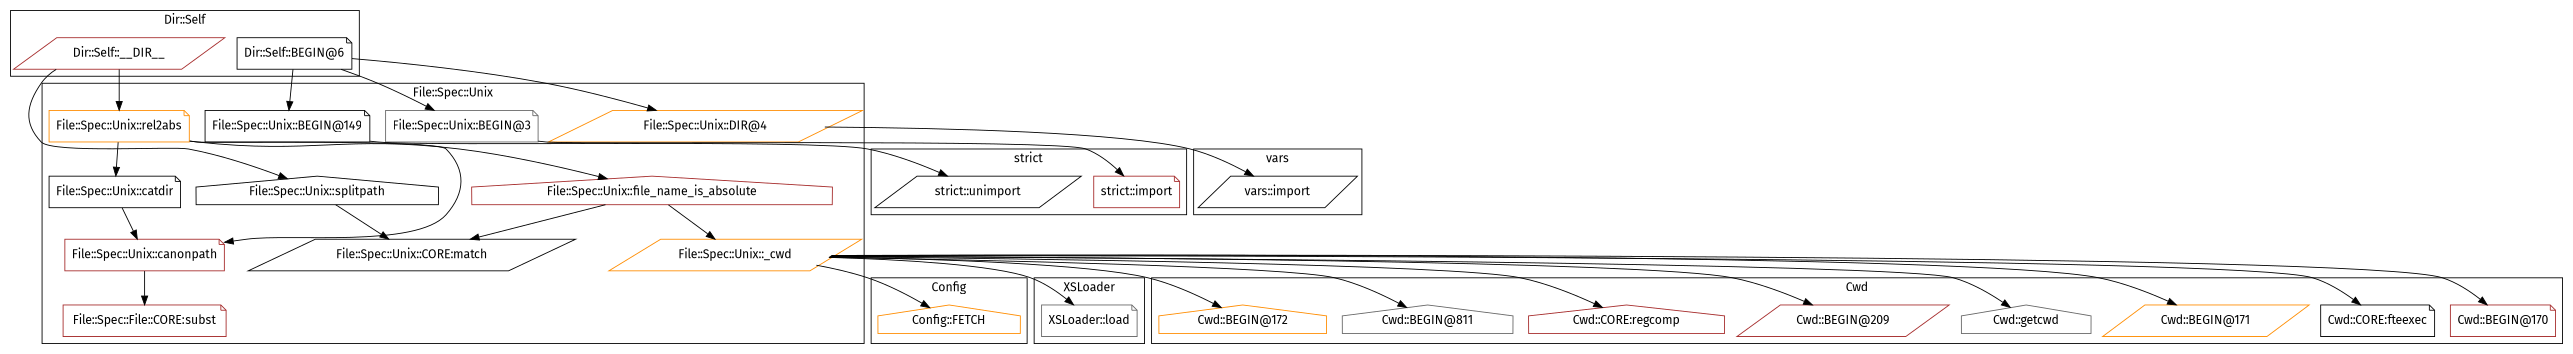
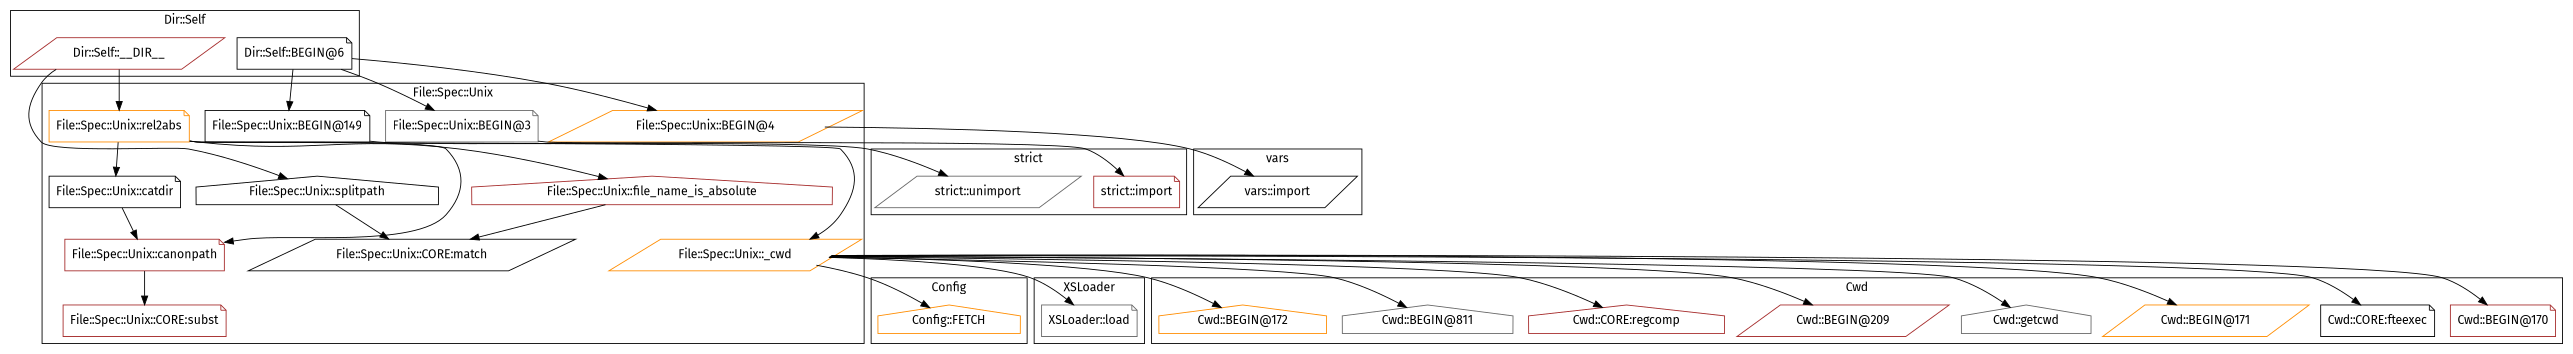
(705, 126) -> (705, 126)
(978, 192) -> (978, 192)
(688, 219) -> (567, 144)
(145, 321) -> (145, 321)
